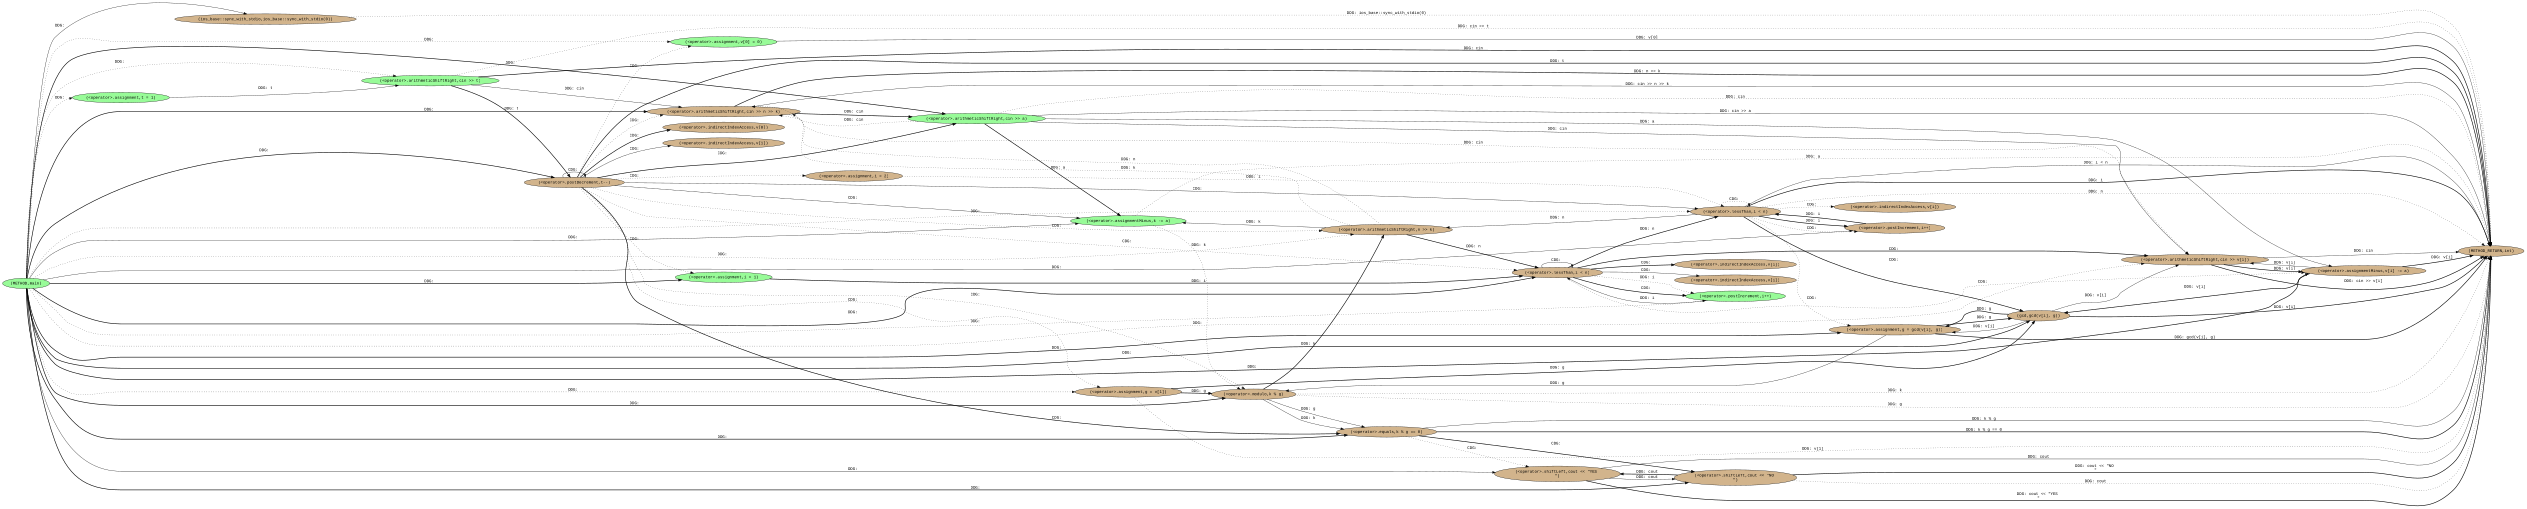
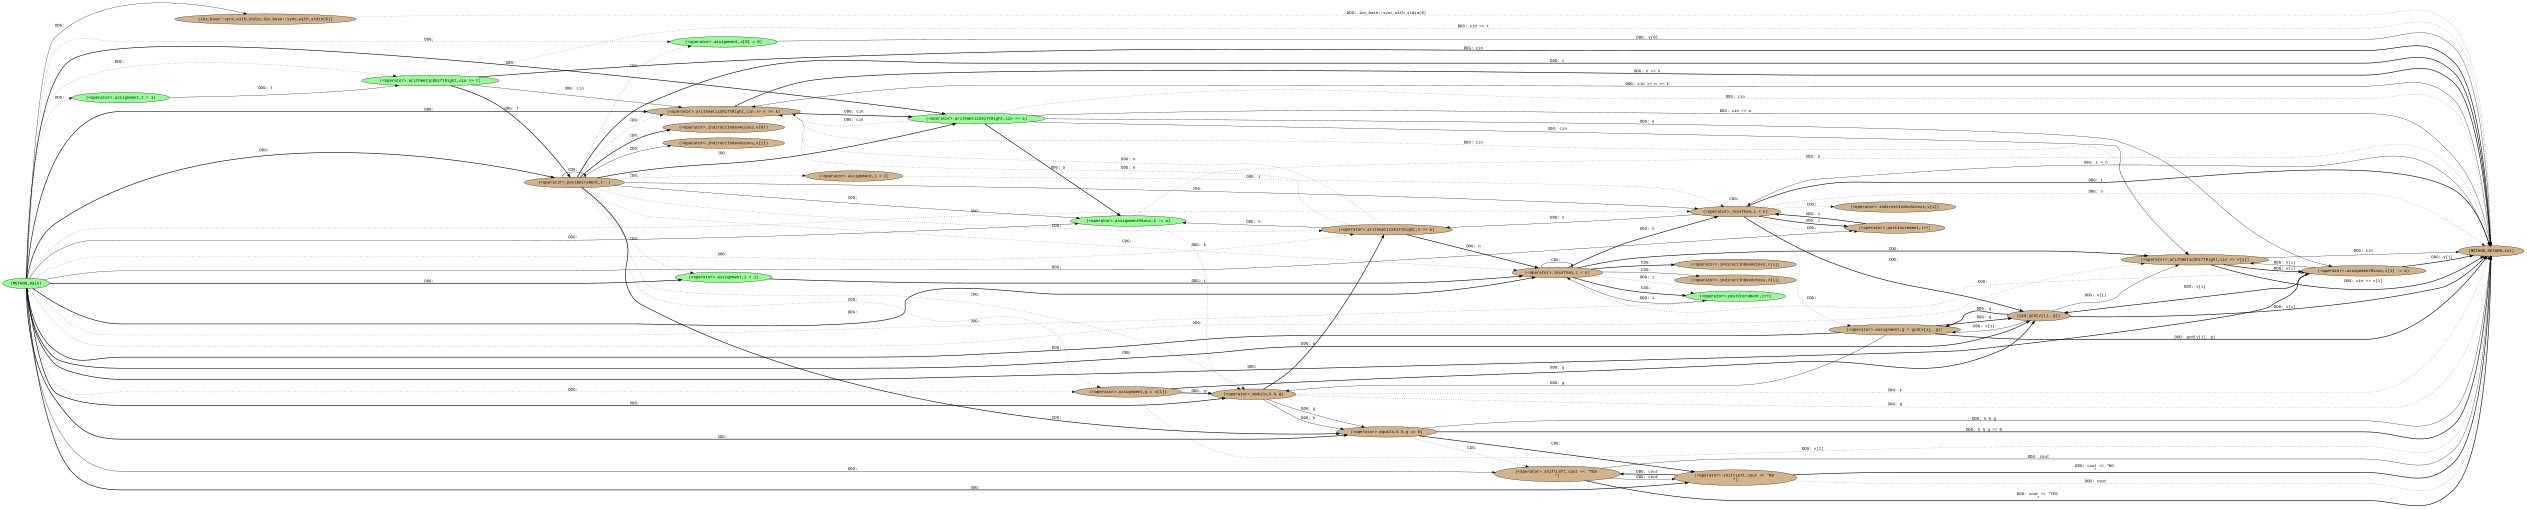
(911, 357) -> (914, 357)
